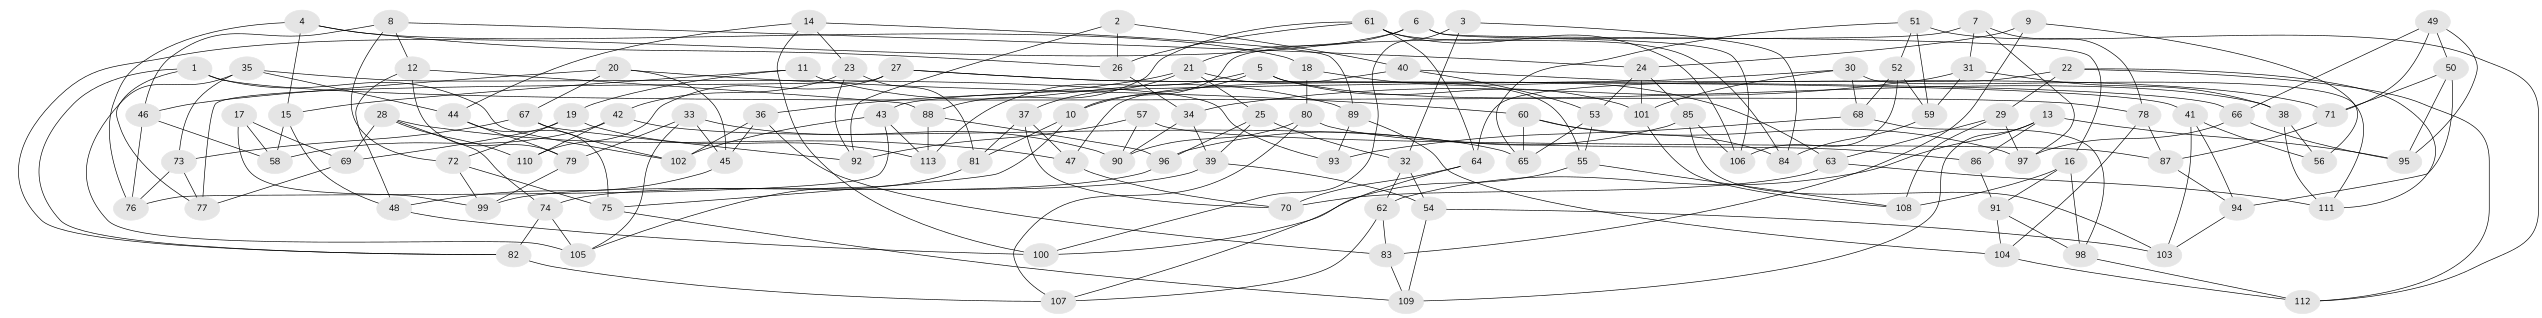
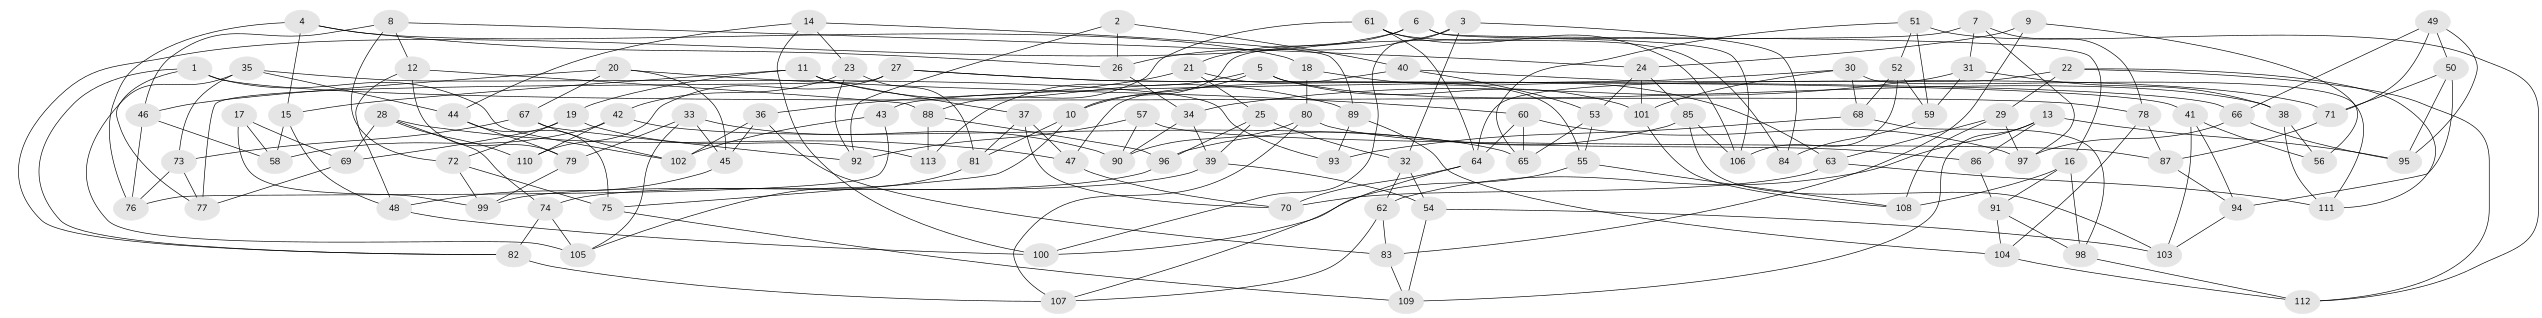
(1246, 36) -> (1340, 49)
(1106, 91) -> (911, 96)
(1656, 135) -> (1506, 132)
(905, 138) -> none
